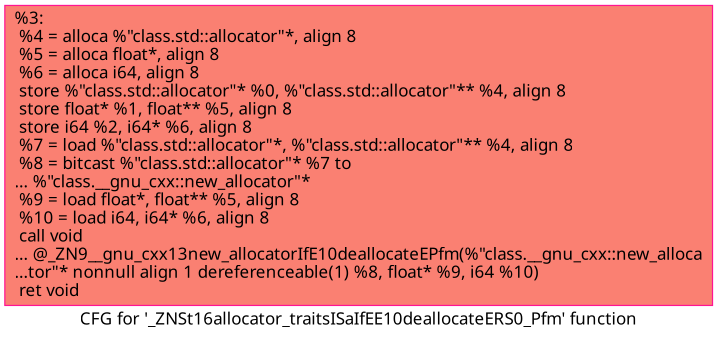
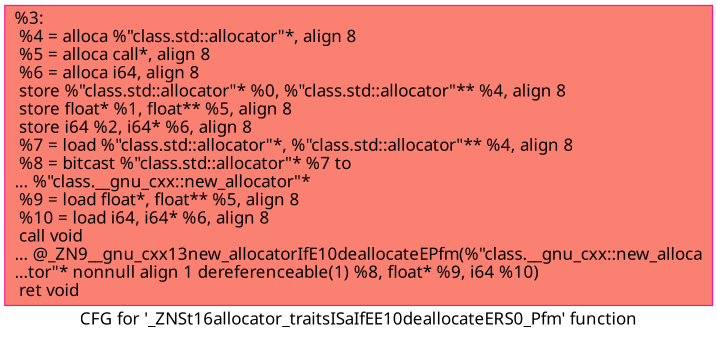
(117, 55) -> (113, 55)
